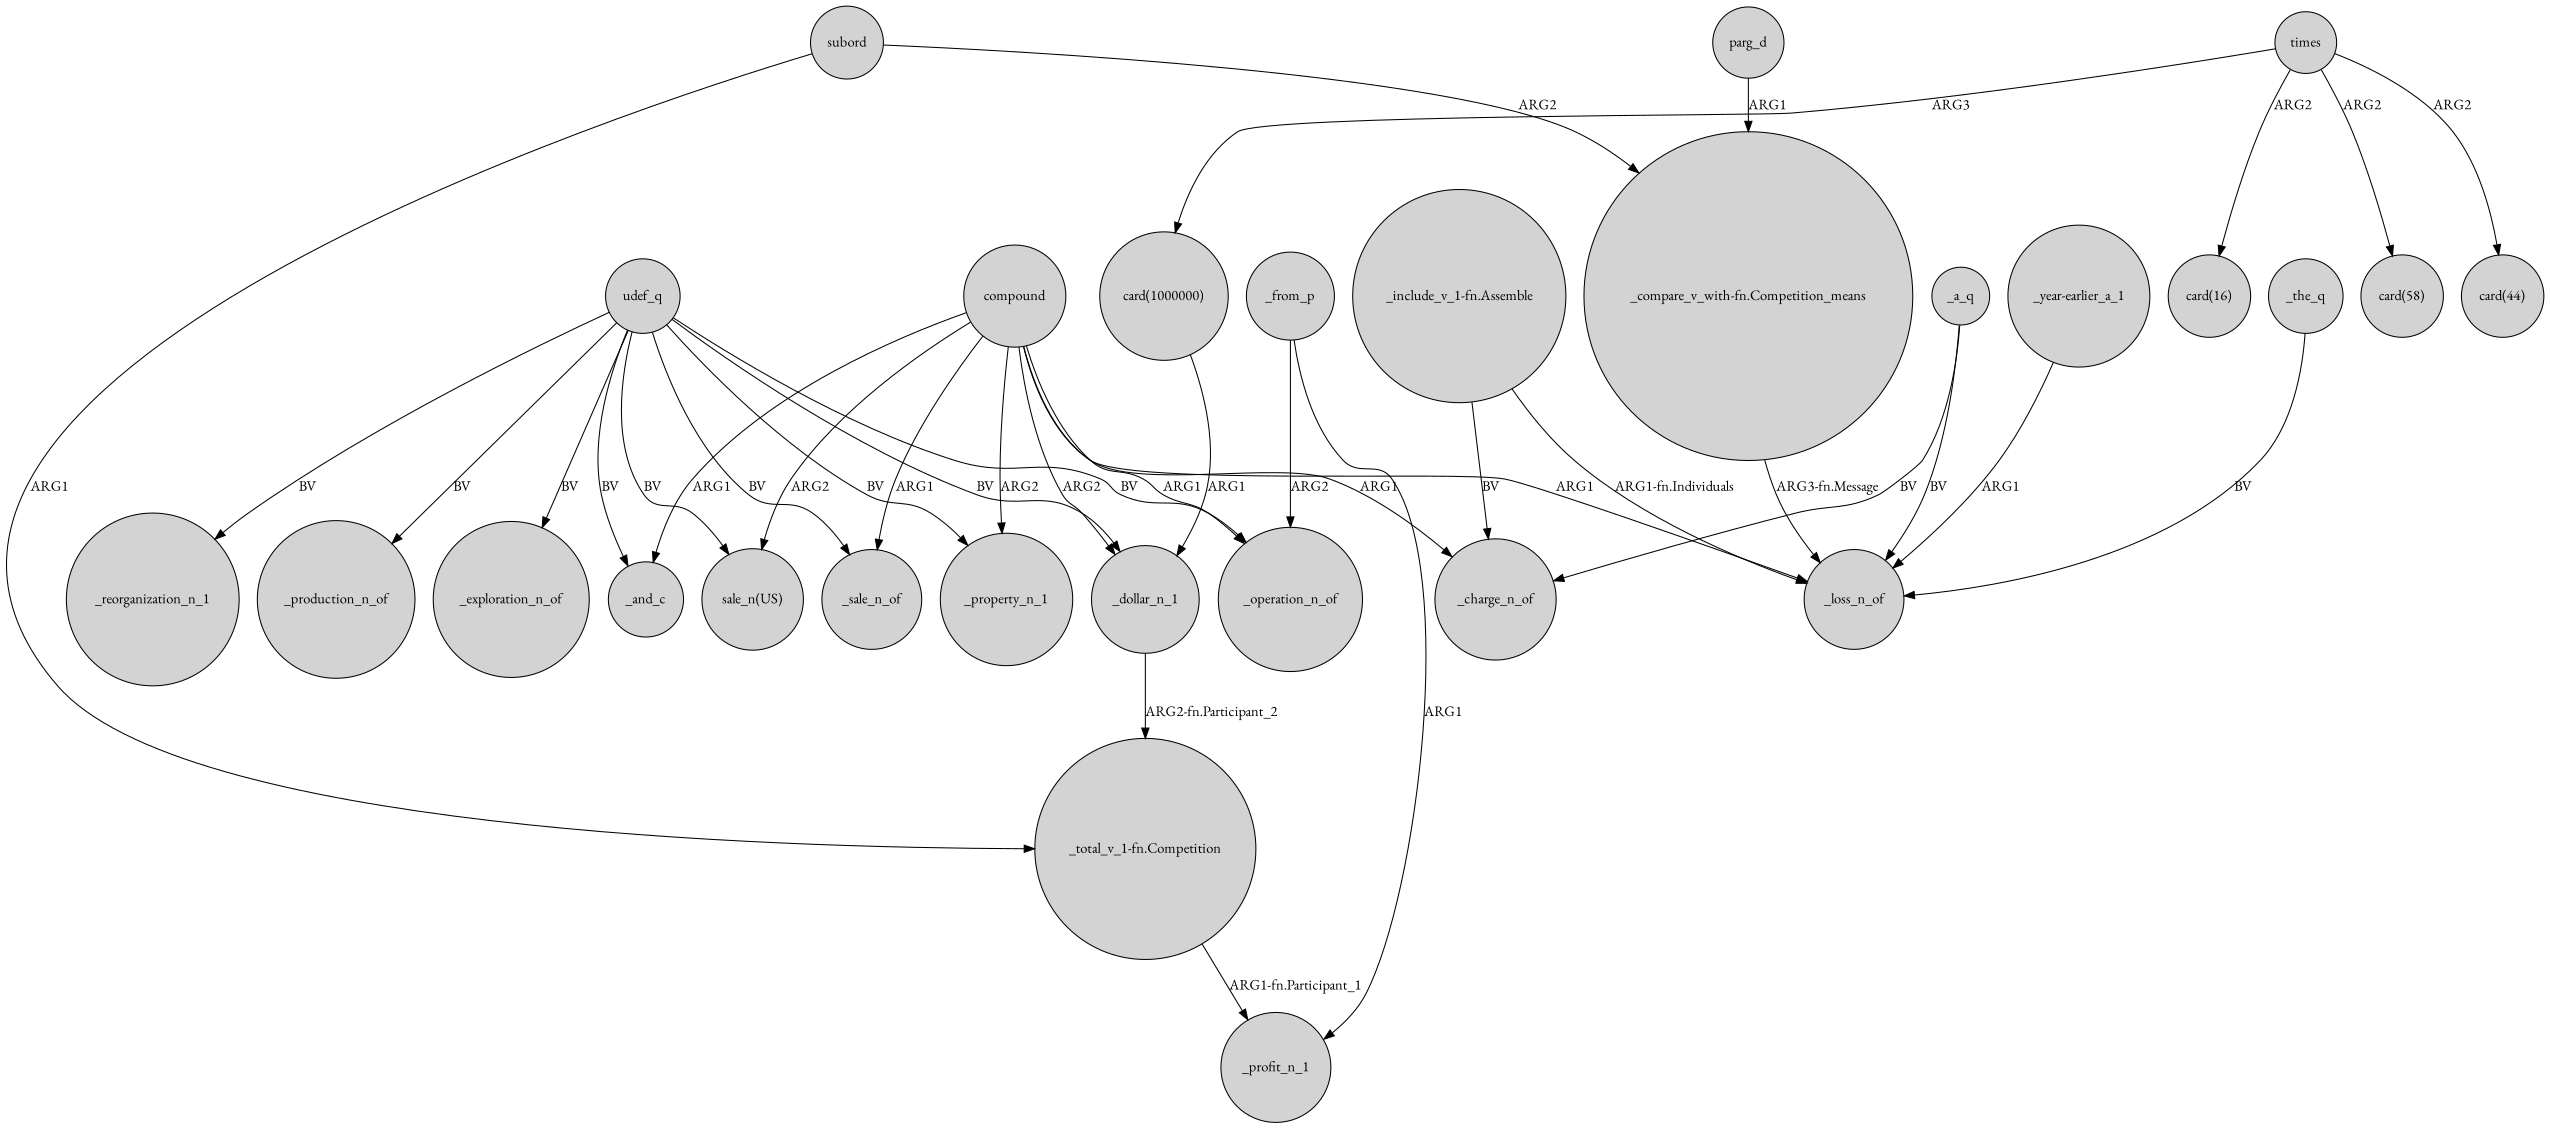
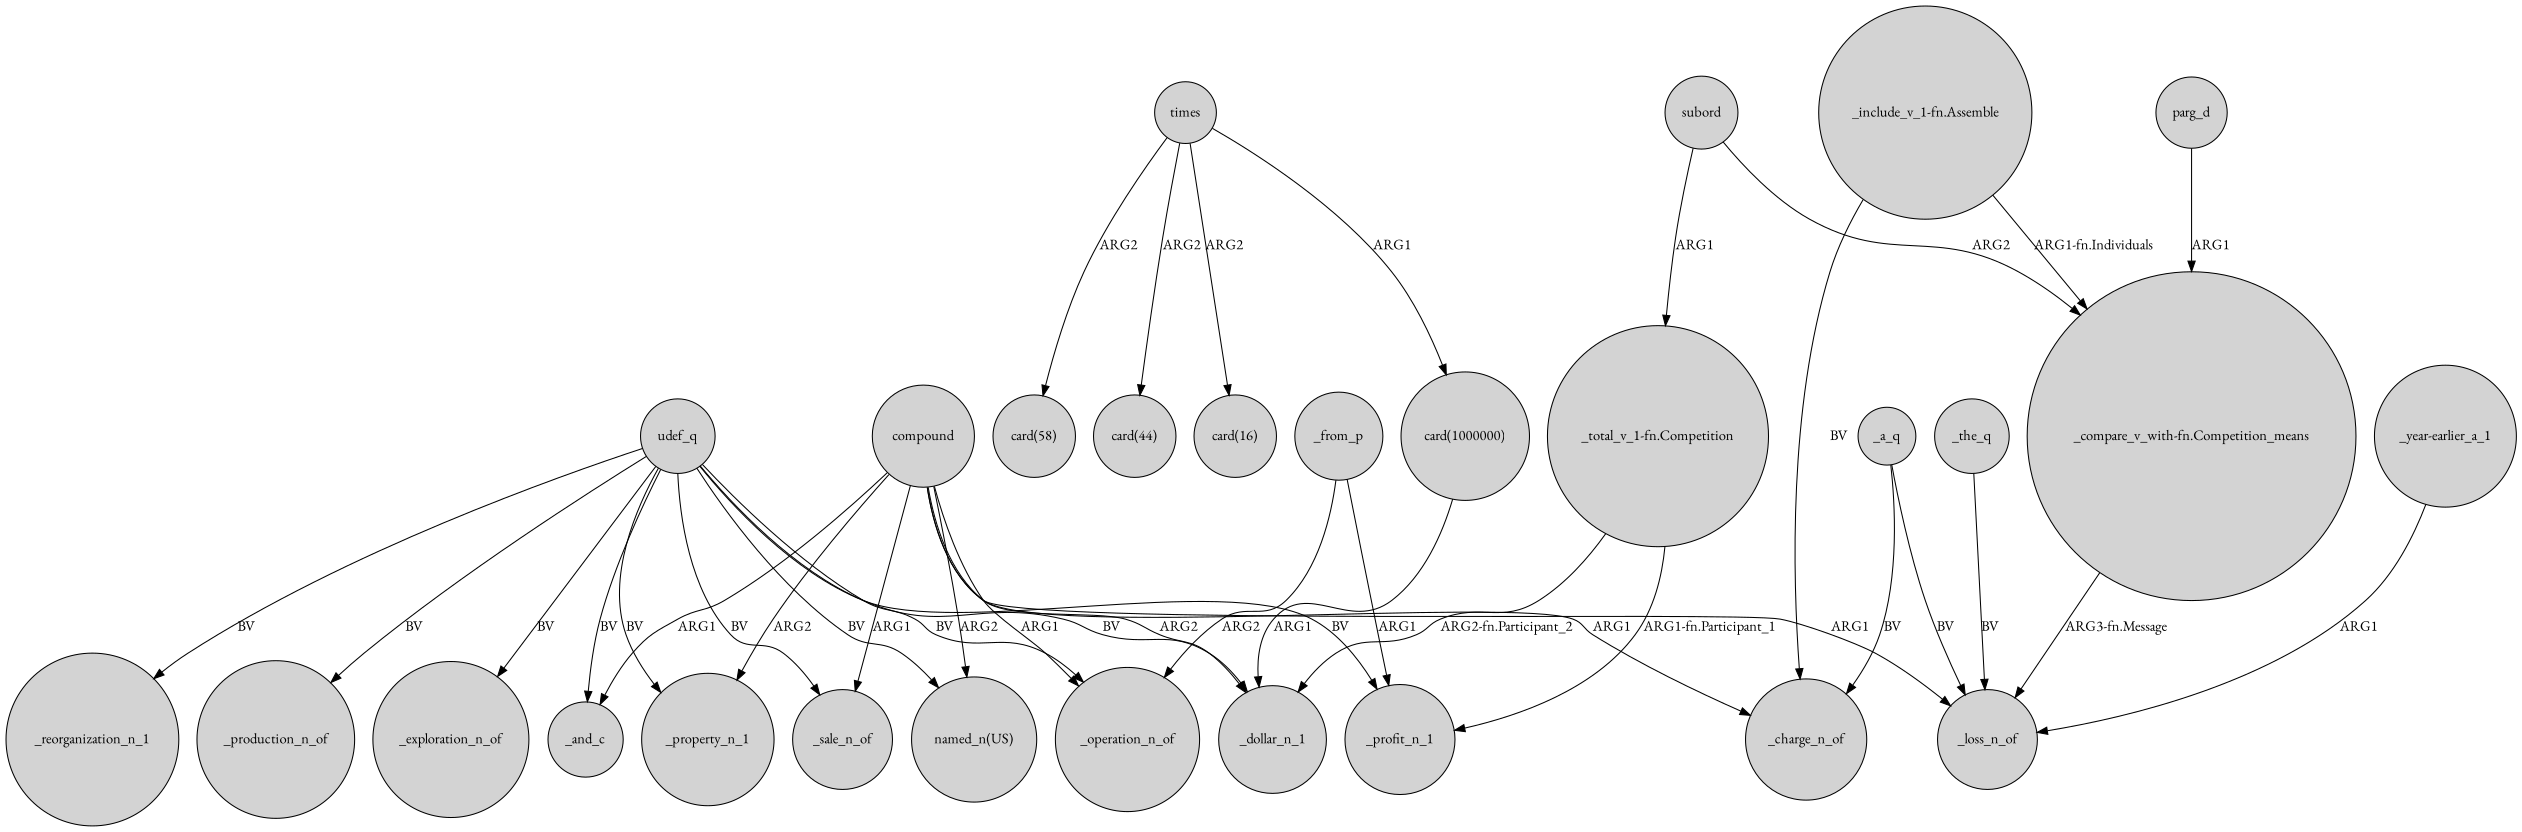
(1951, 105) -> (1392, 245)
(1639, 506) -> (2037, 248)
(753, 599) -> (974, 740)
none -> (1100, 606)
(1145, 691) -> (1428, 627)
